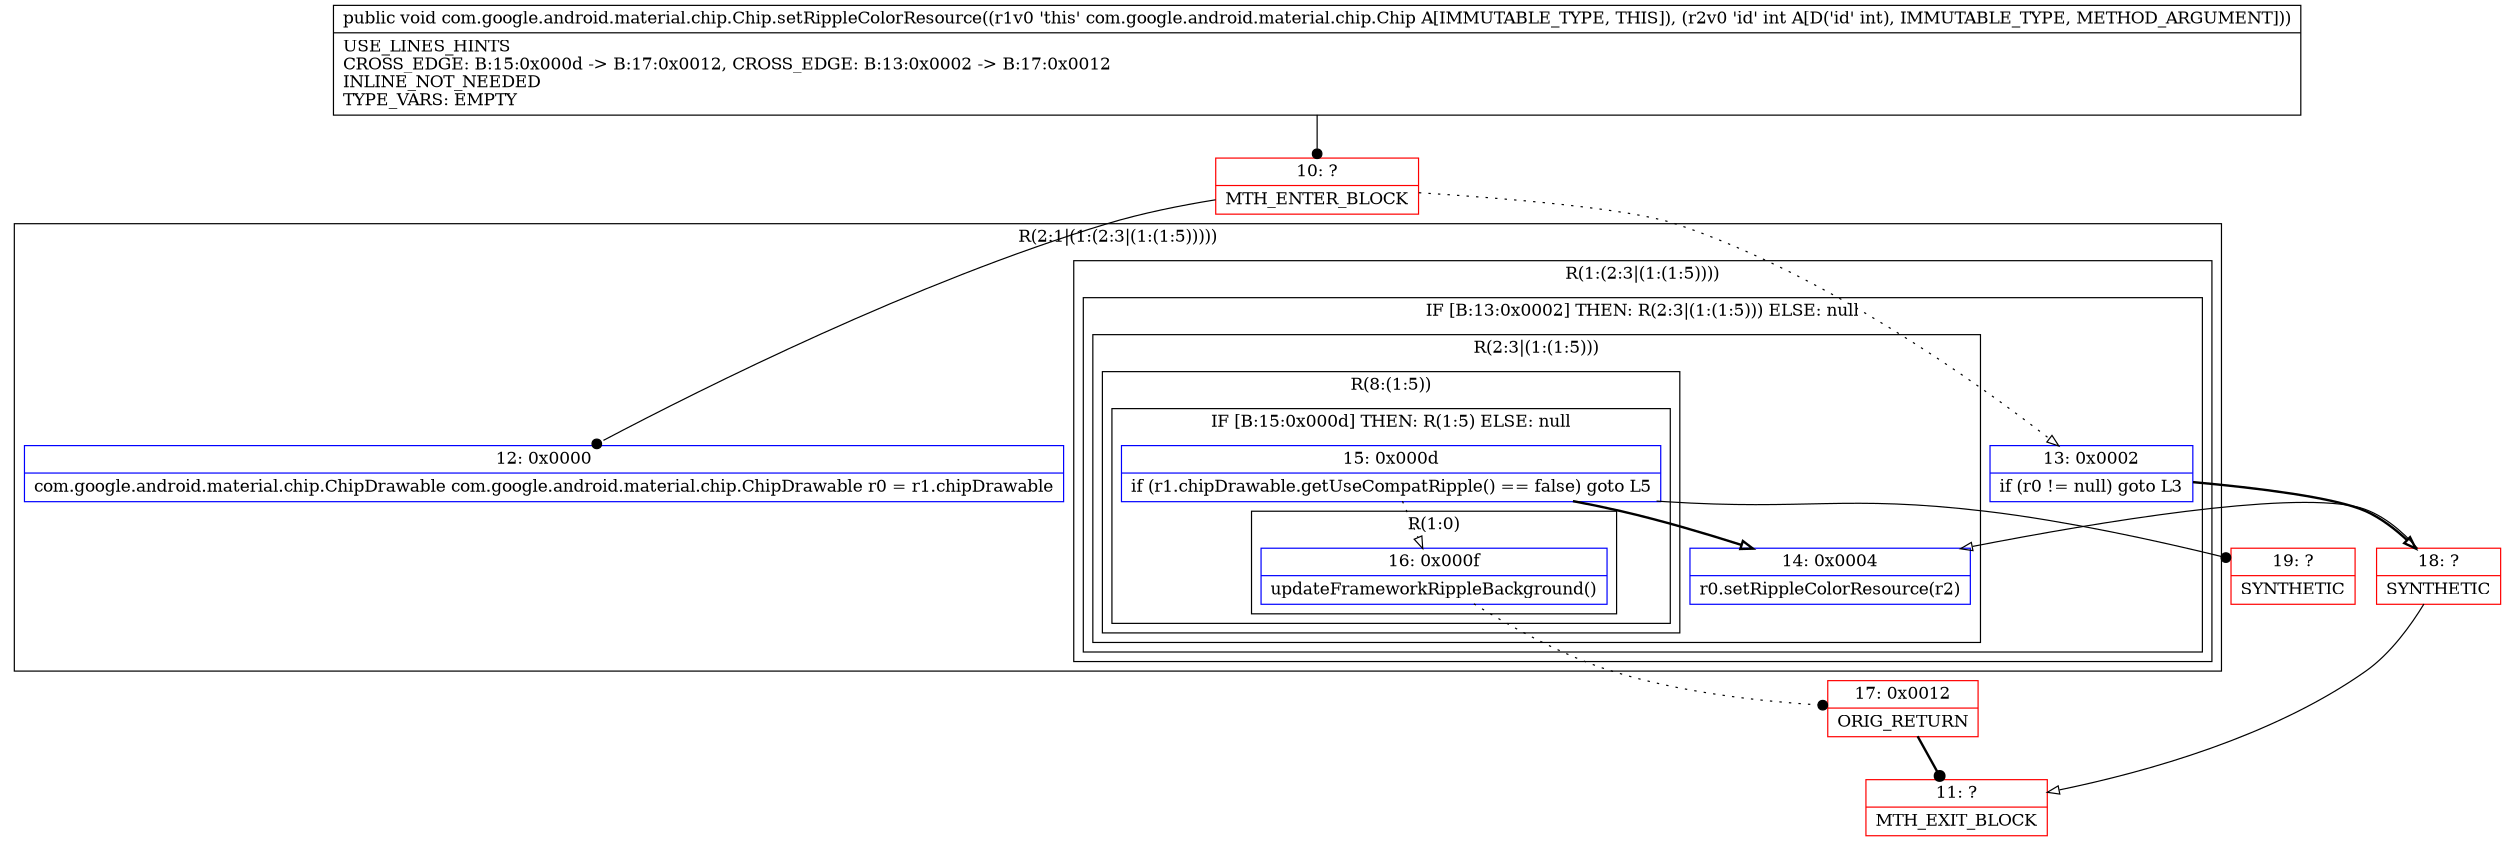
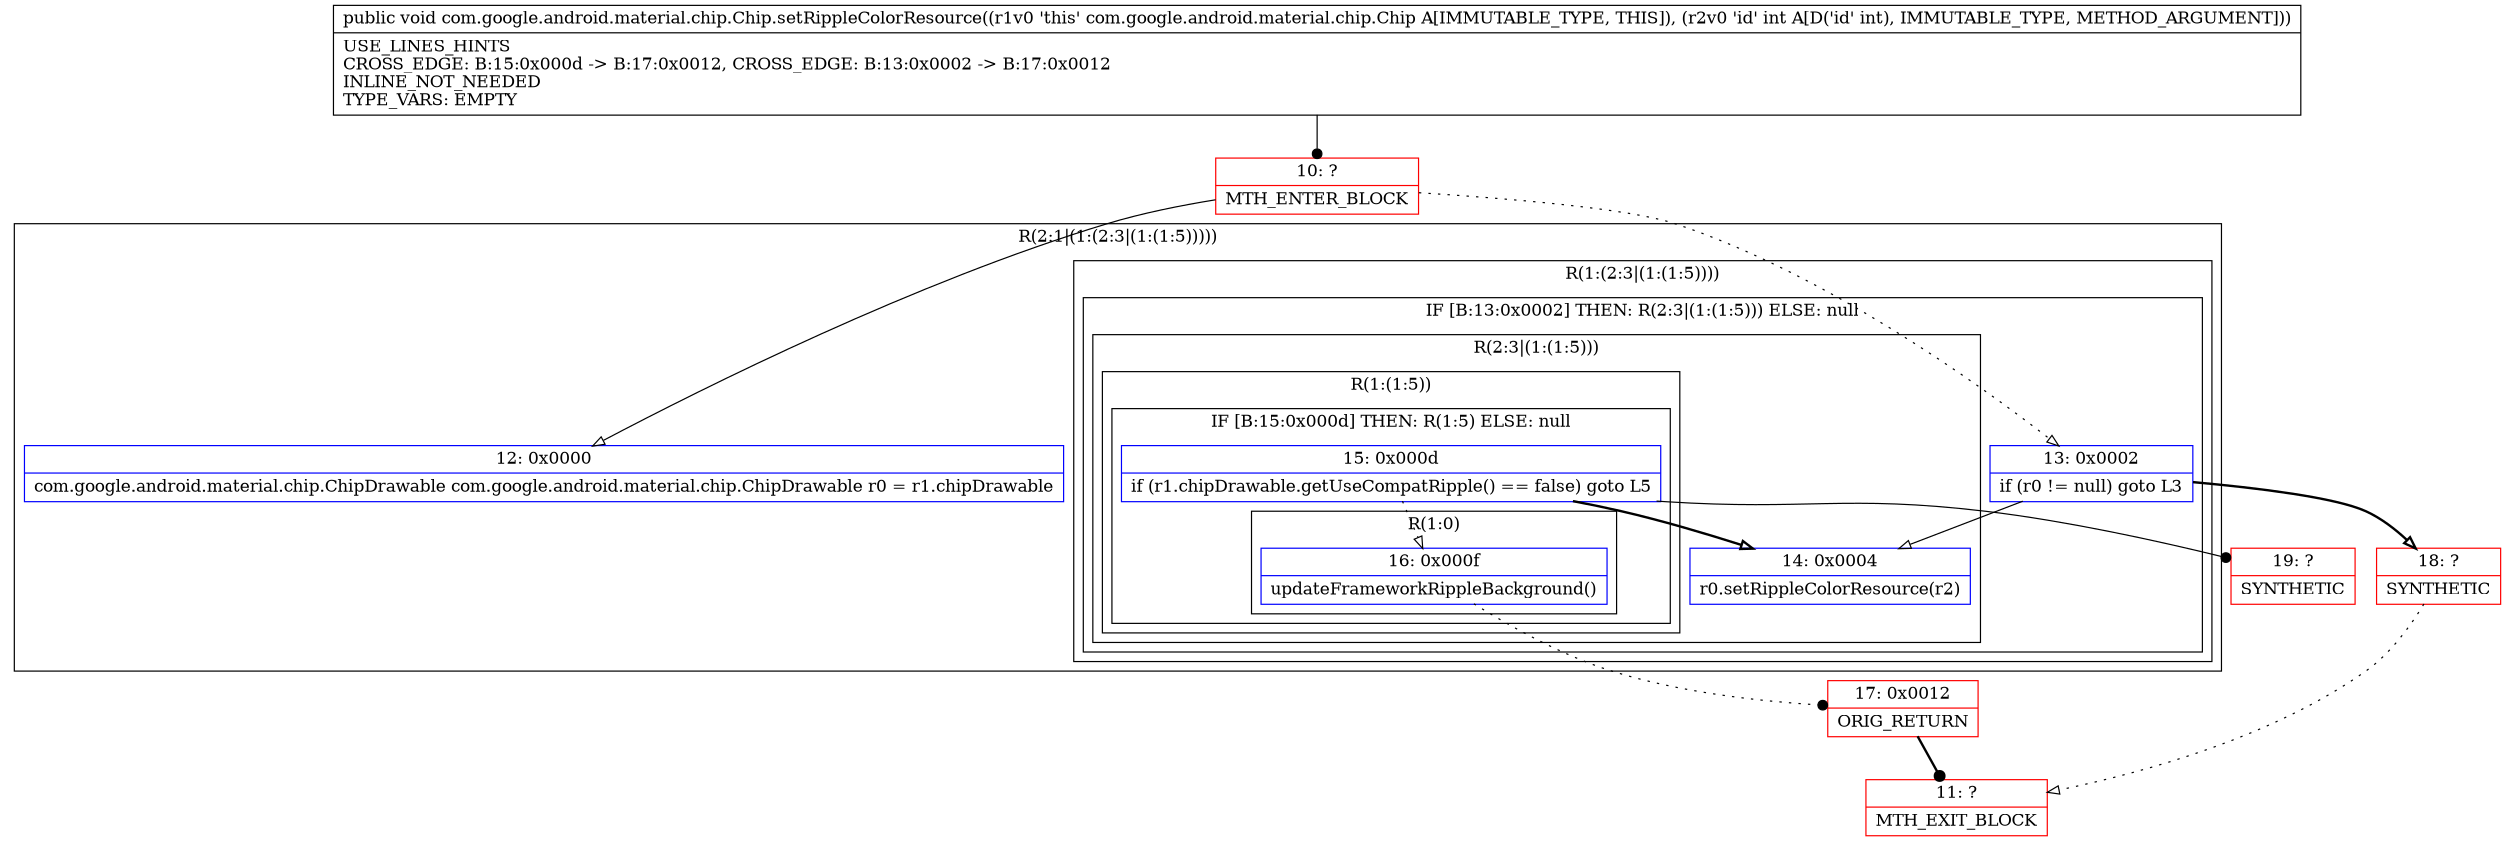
(902, 299) -> (902, 299)
(1391, 385) -> (1391, 385)
(2189, 511) -> (1967, 523)
(2260, 729) -> (2260, 729)
